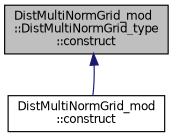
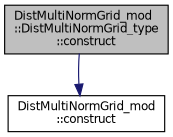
(94, 80) -> (79, 69)
